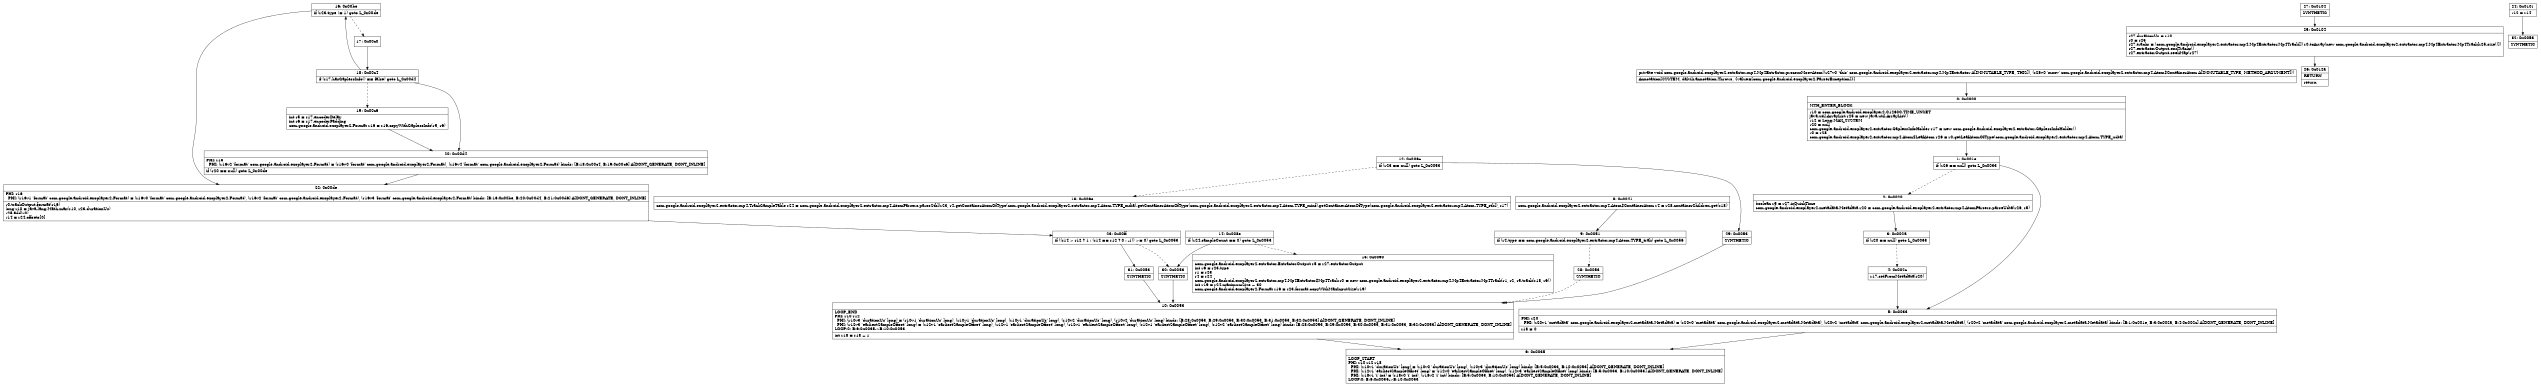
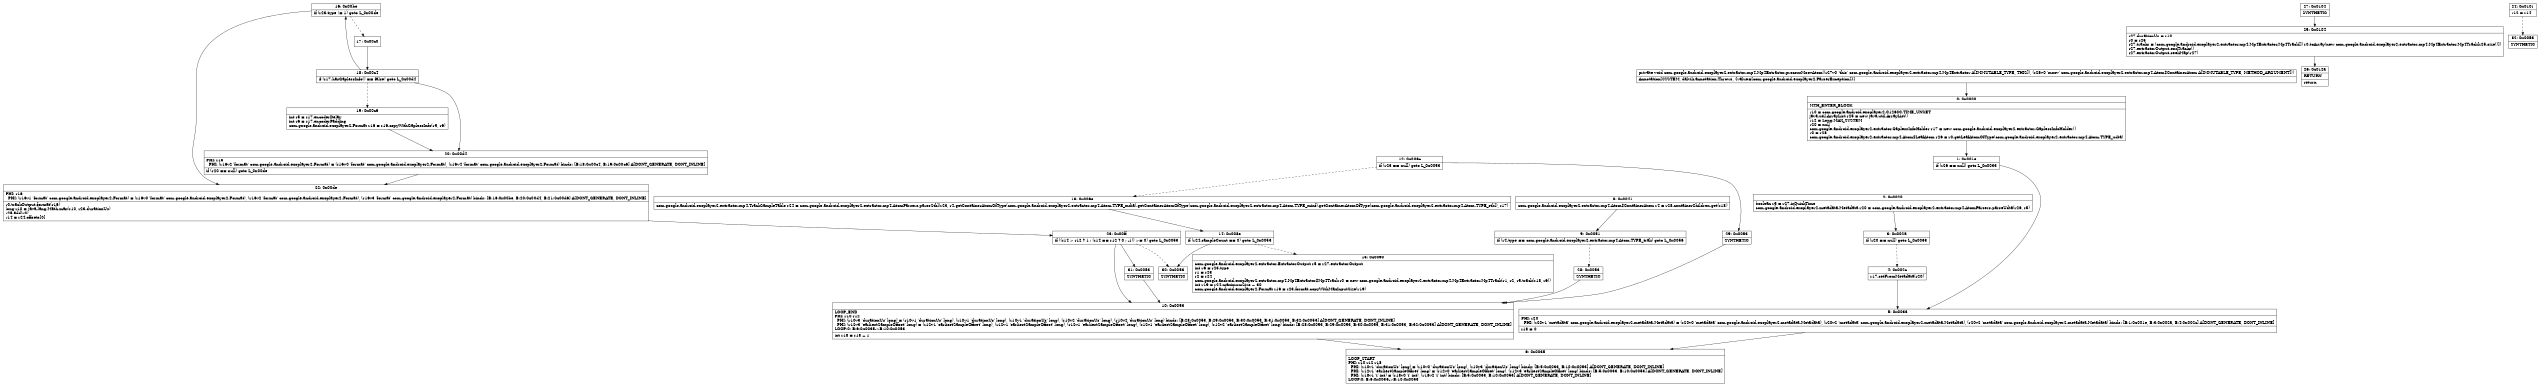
(2523, 24) -> (2523, 24)
(1933, 181) -> none
none -> (1155, 220)
(1203, 277) -> (1203, 277)
(1173, 290) -> (1115, 274)
(1545, 296) -> (1545, 296)
